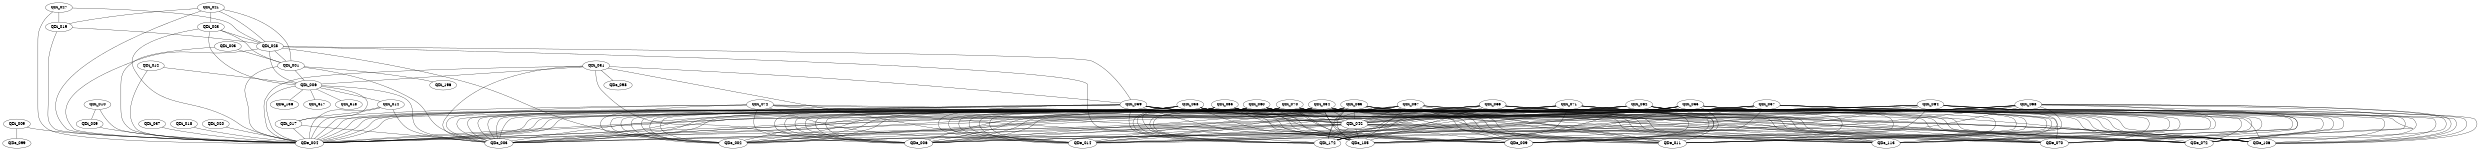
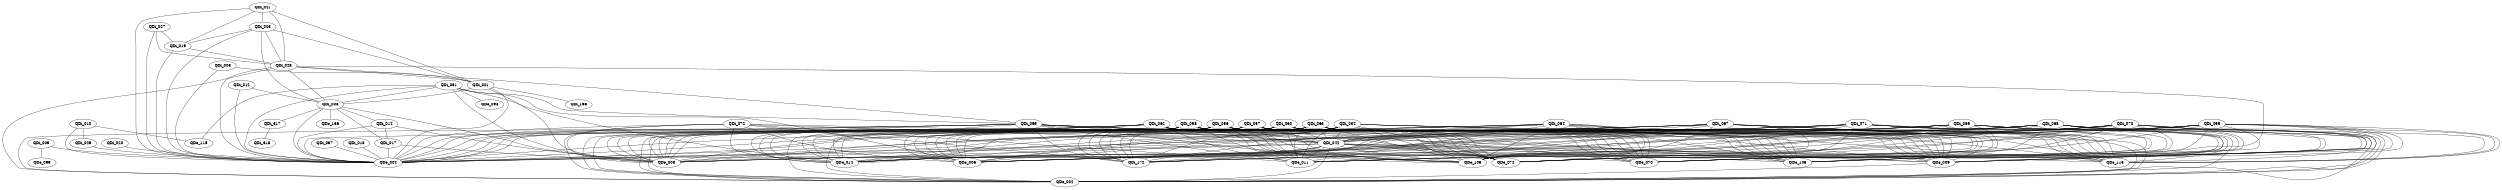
none -> (219, 36)
(329, 95) -> (267, 134)
(952, 111) -> (1503, 175)
none -> (199, 143)
